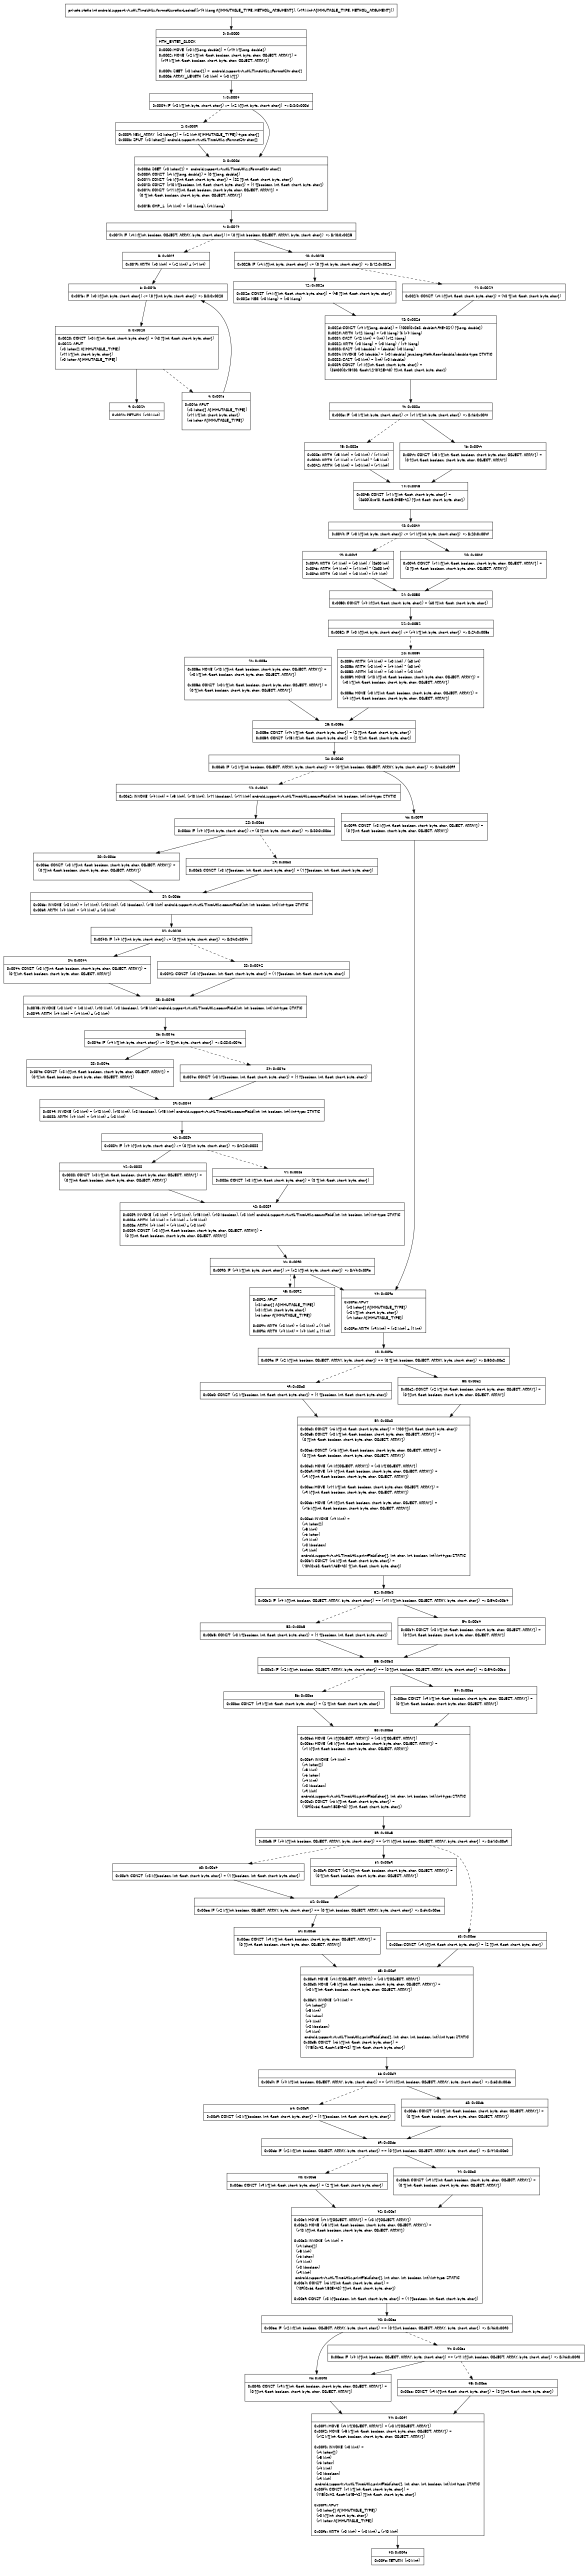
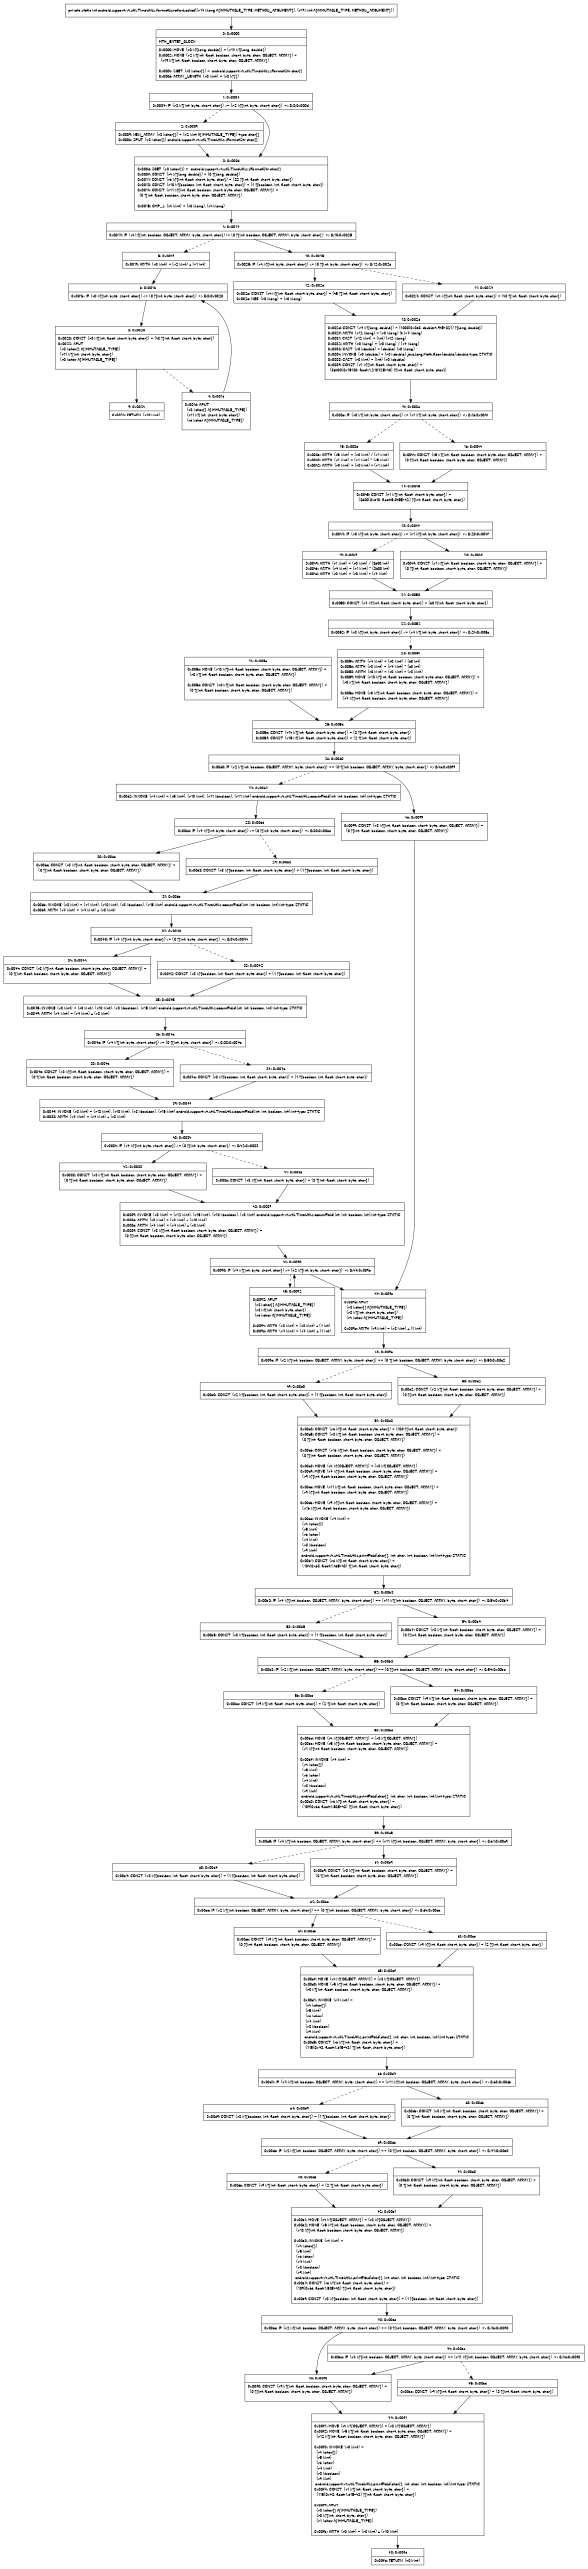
(437, 430) -> (437, 430)
(469, 1876) -> (391, 1923)
(420, 2338) -> none
